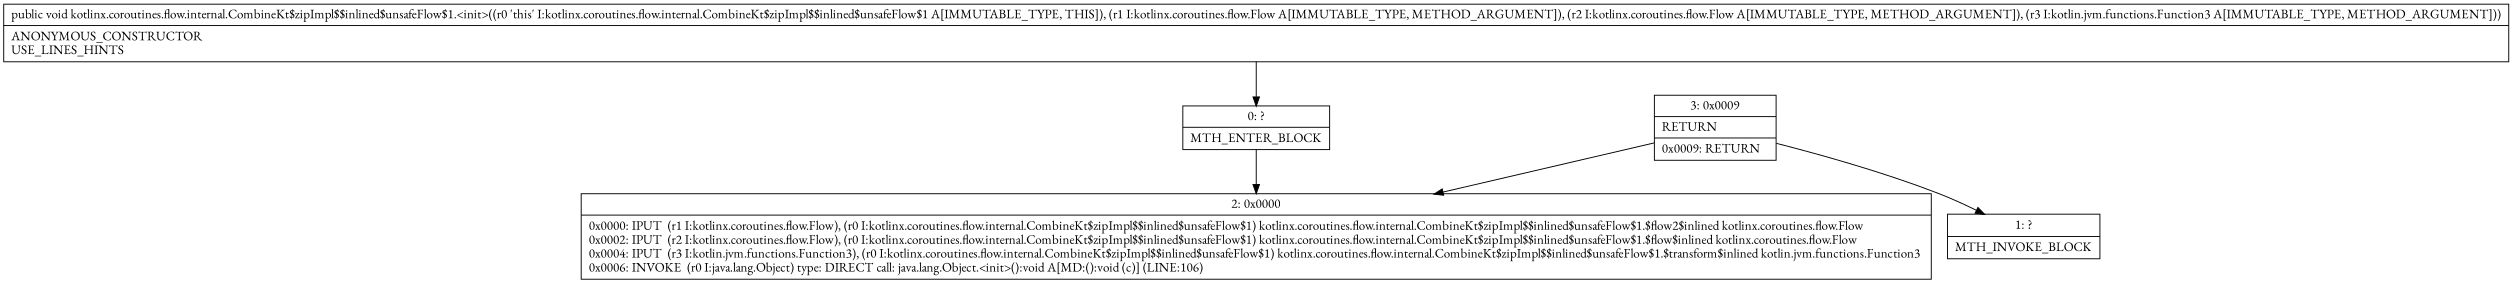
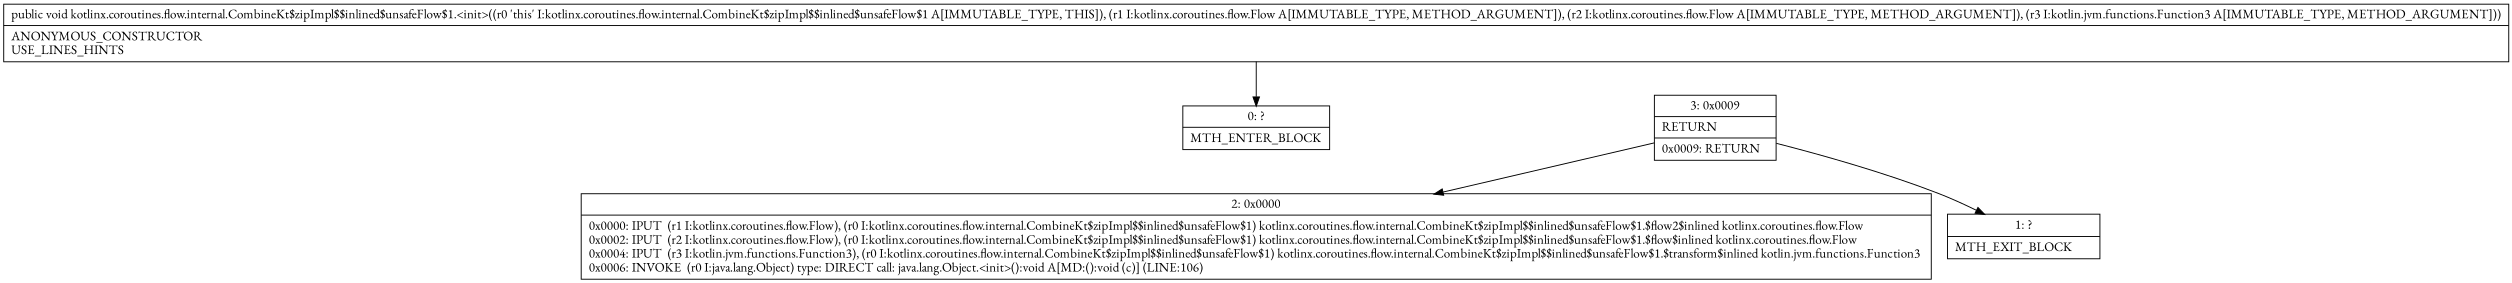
(1256, 167) -> none
(2024, 247) -> (2014, 247)
